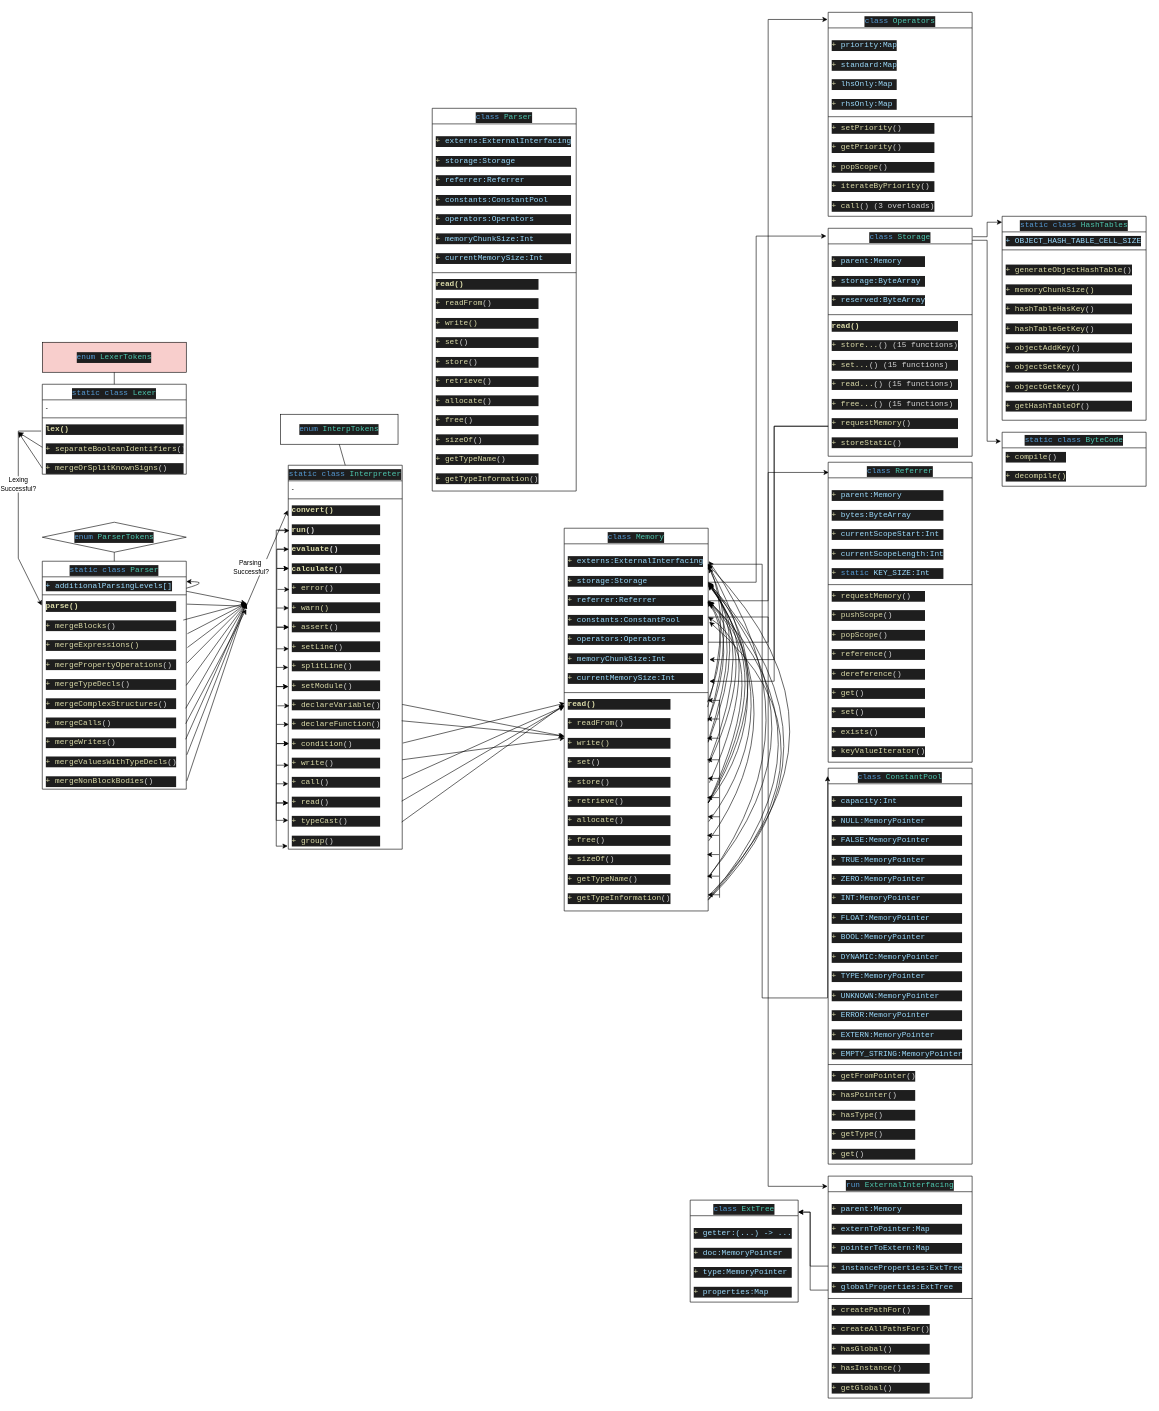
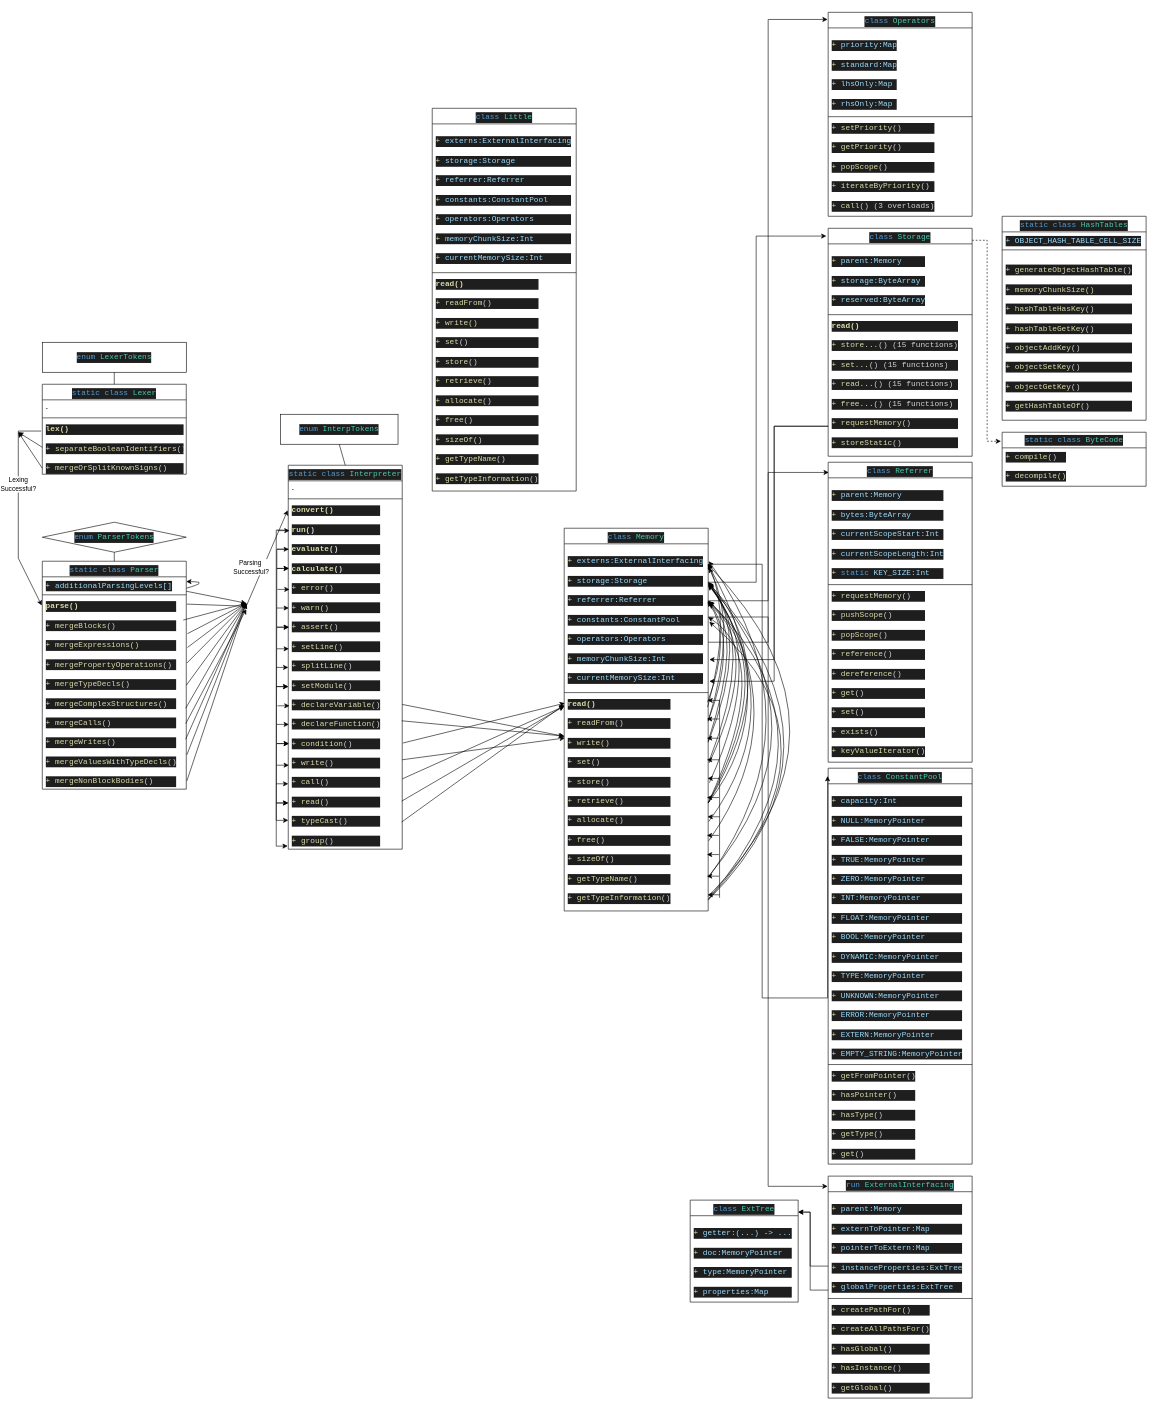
(504, 117) -> (504, 117)
(989, 222) -> none
(987, 338) -> (987, 338)
(114, 357) -> (114, 357)
